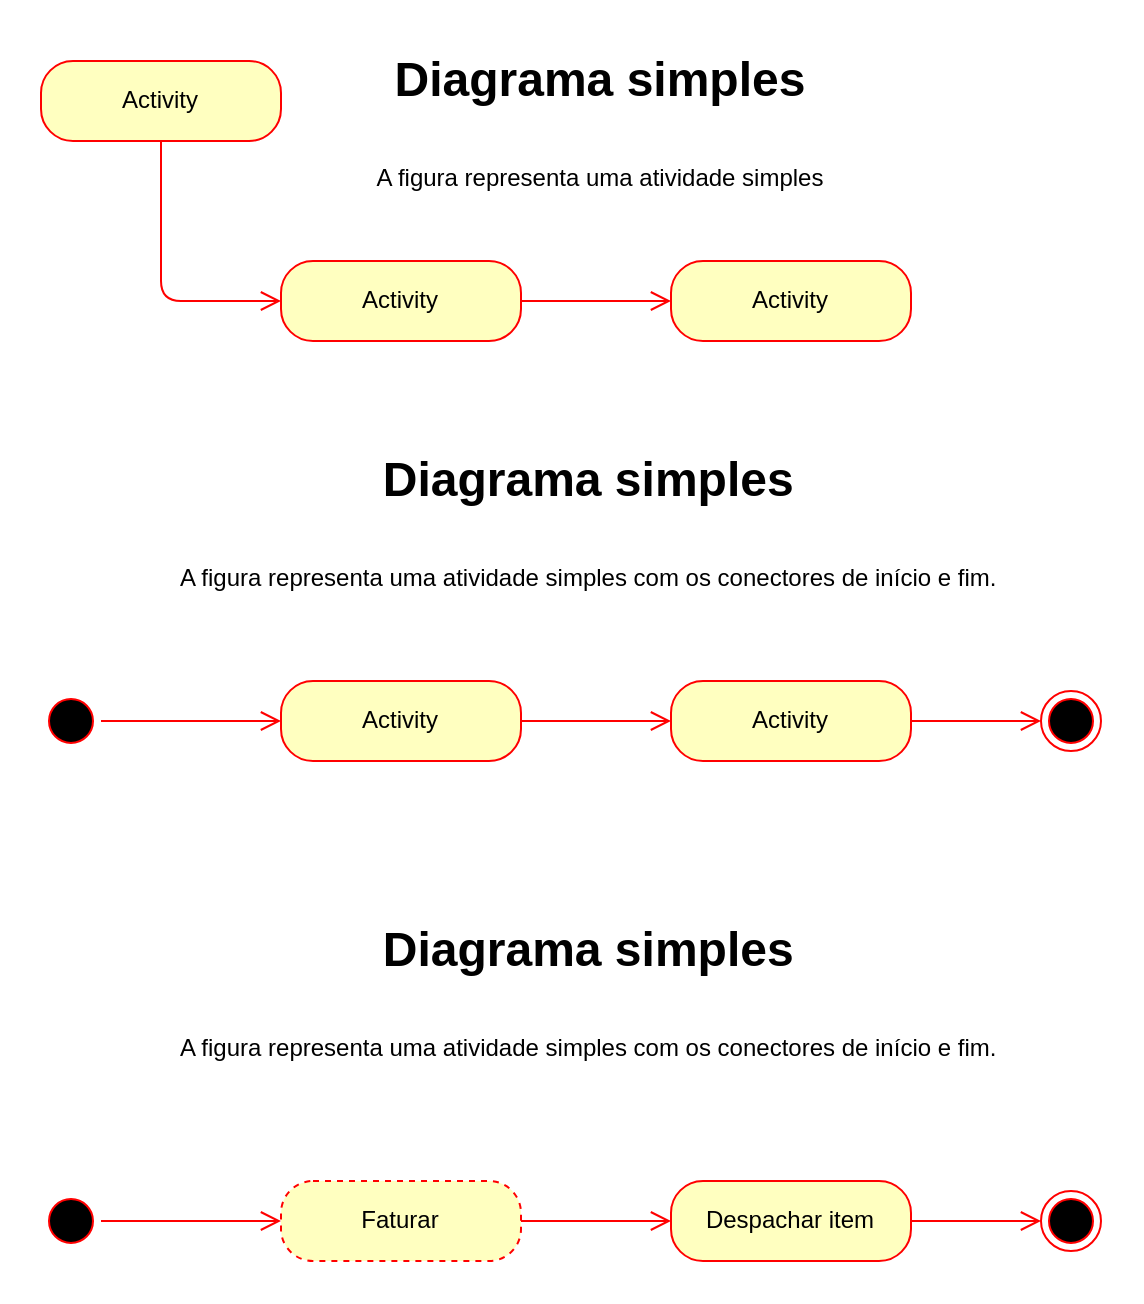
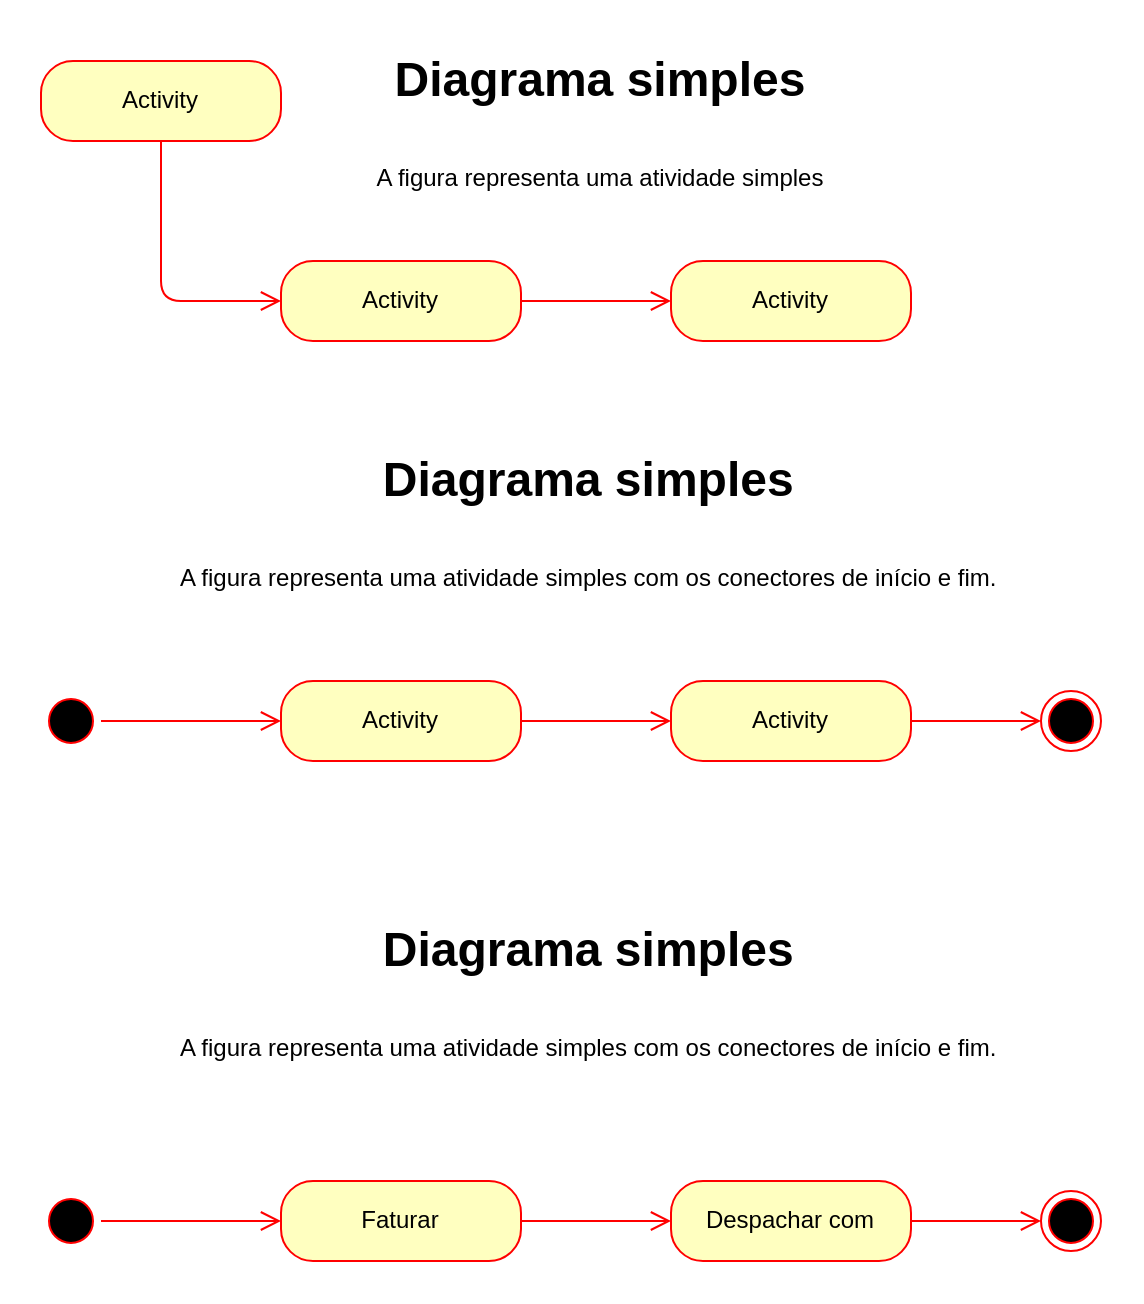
(401, 1221) -> (401, 1221)
(791, 1221) -> (791, 1221)
